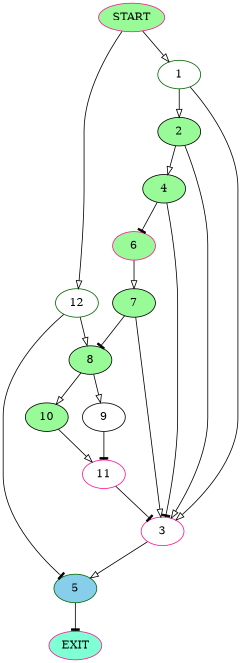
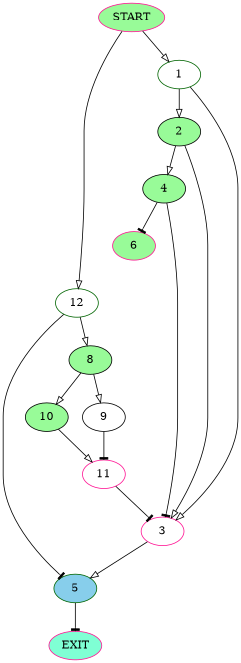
(134, 303) -> none
